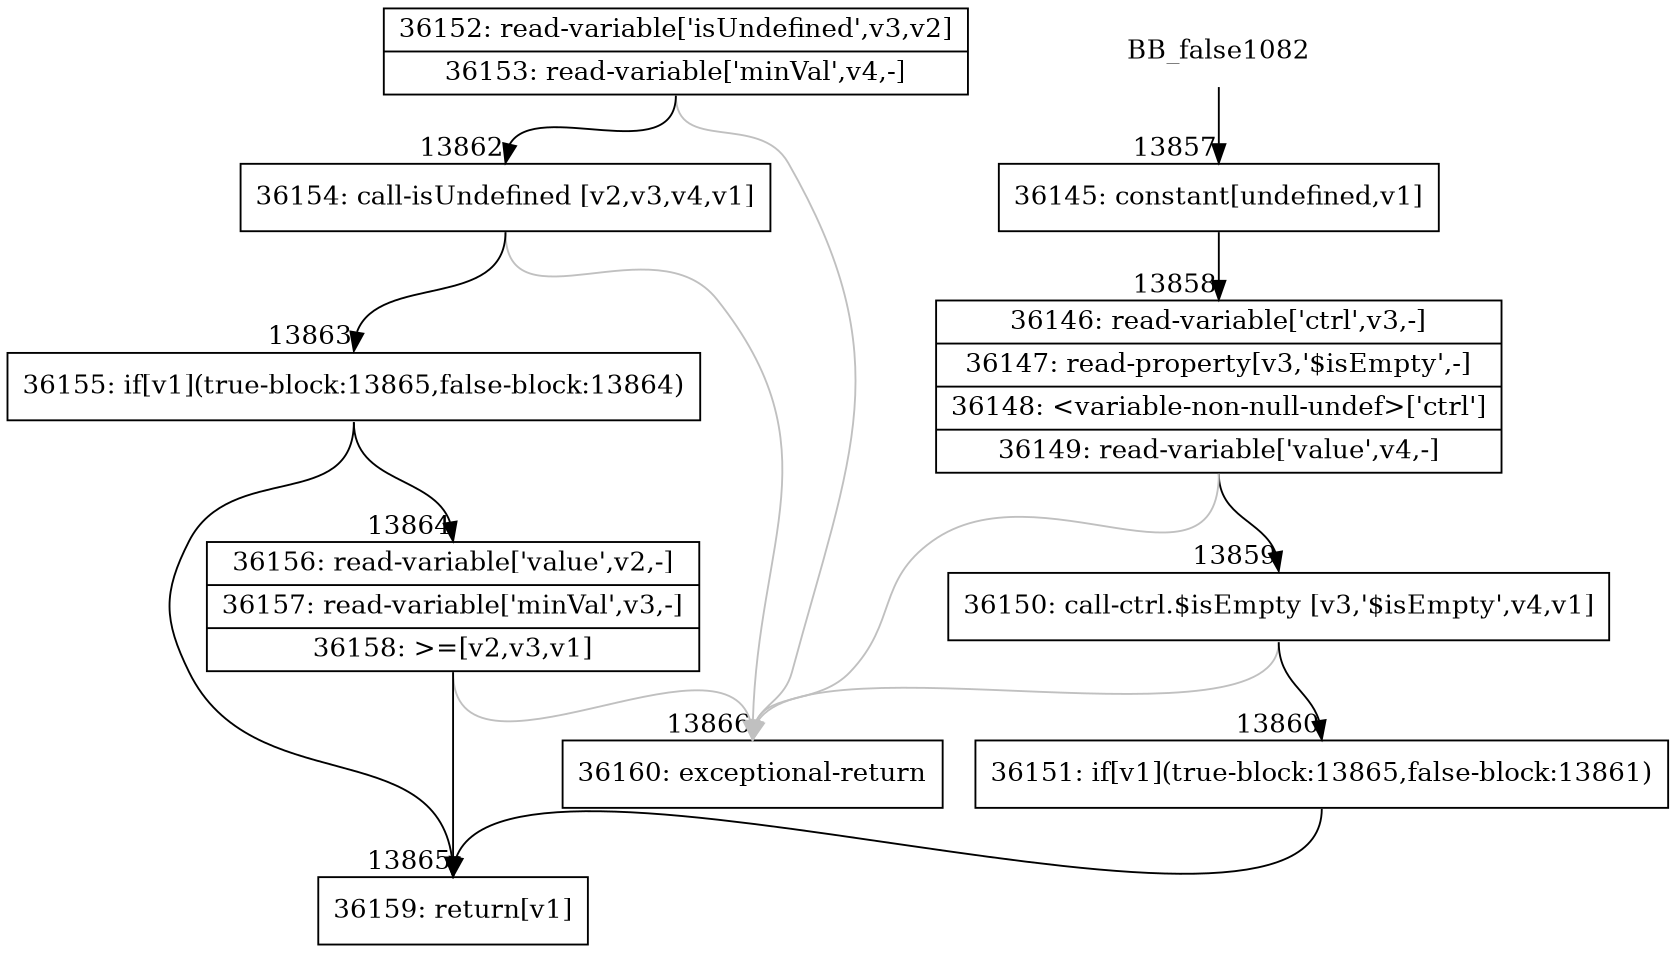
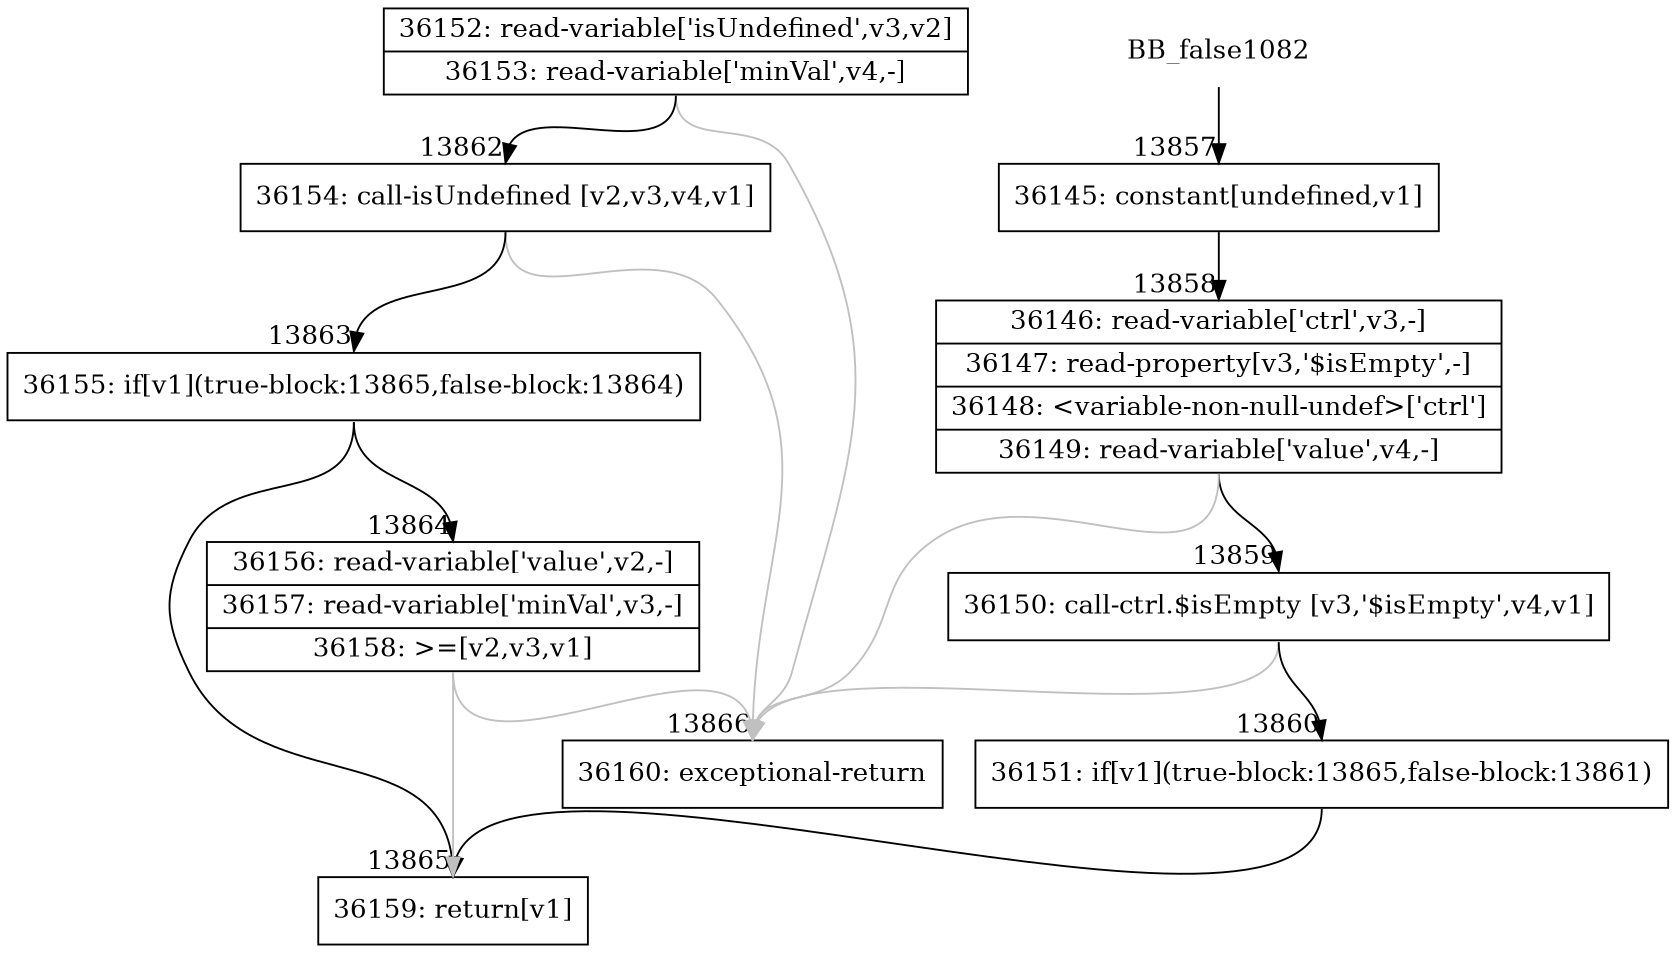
(453, 765) -> (453, 765)
